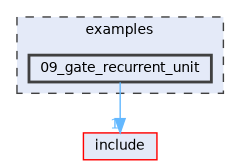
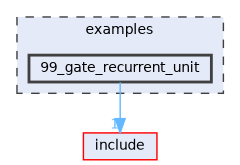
(120, 69) -> (120, 69)
